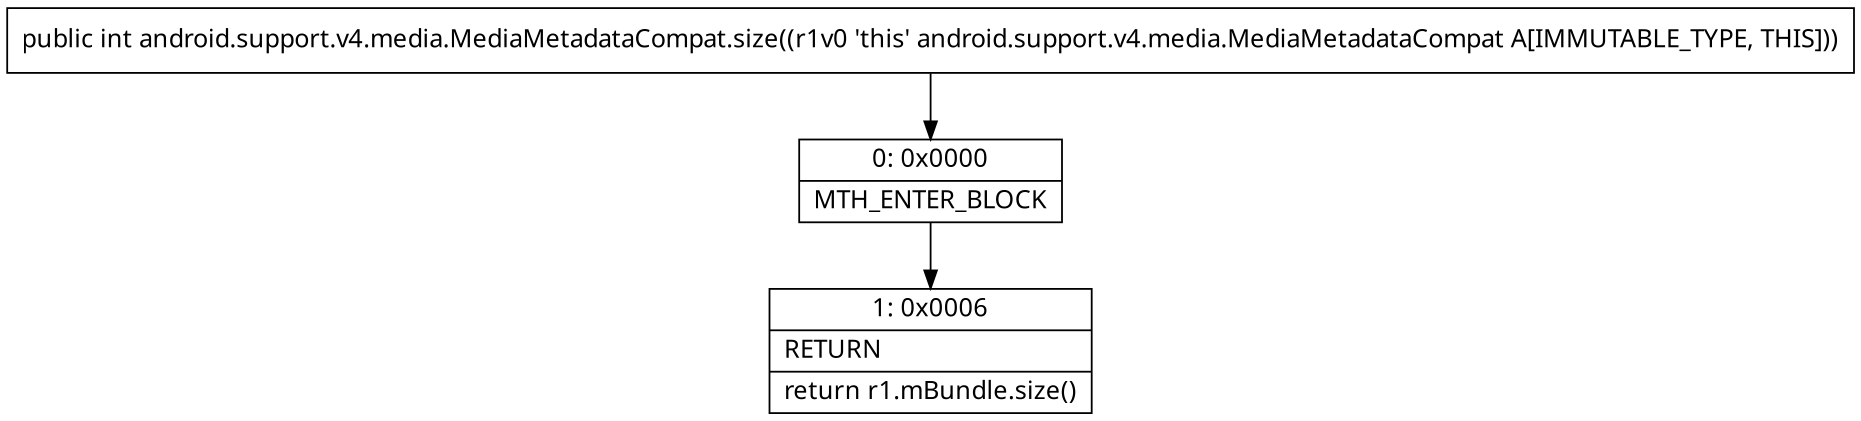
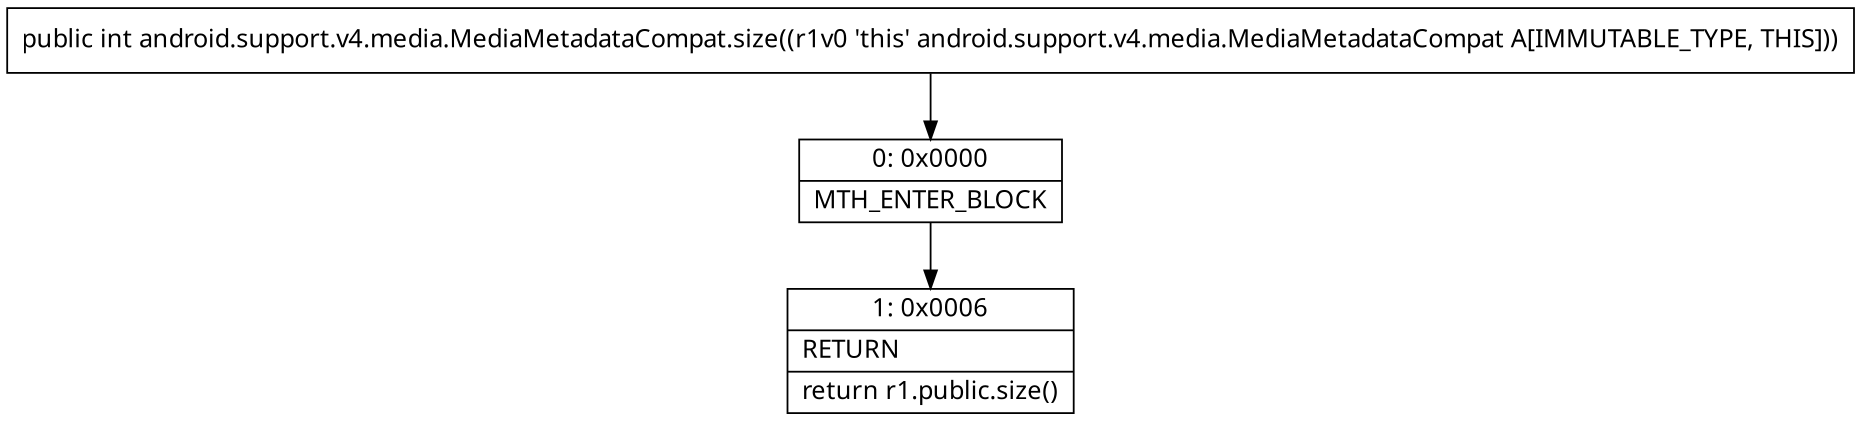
(931, 391) -> (931, 391)
